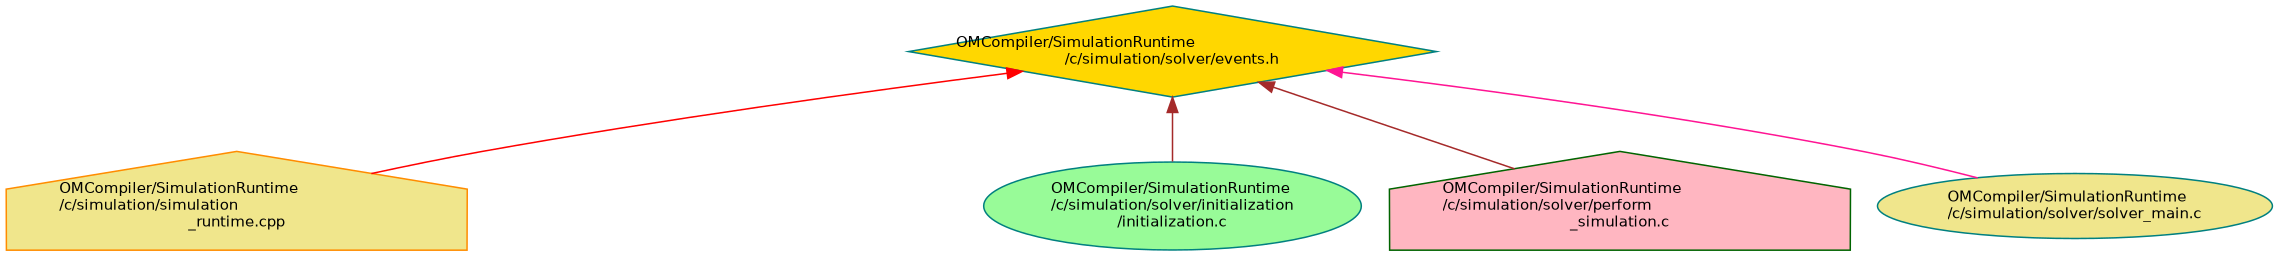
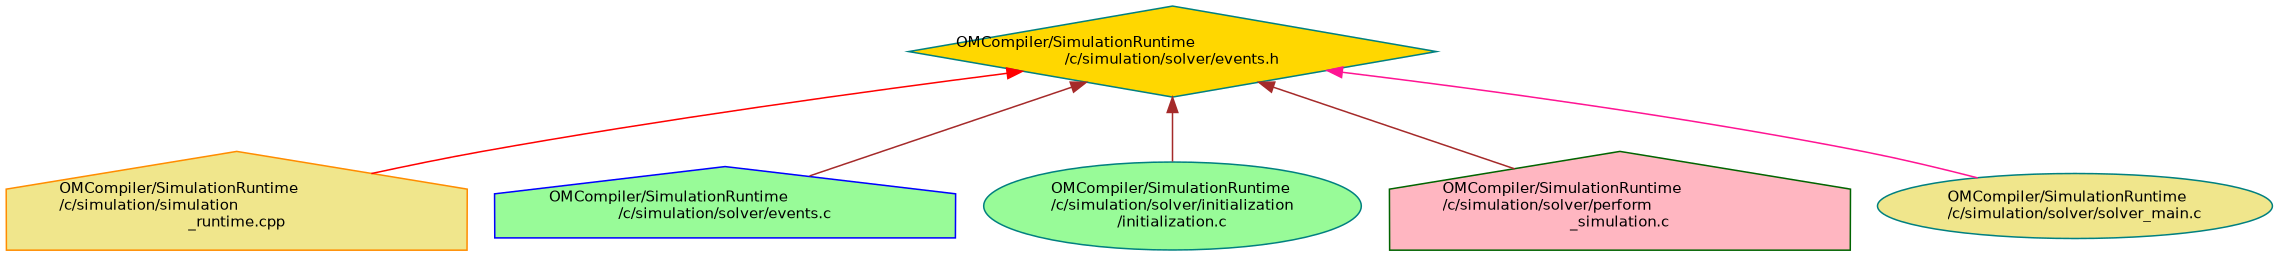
none -> (725, 206)
